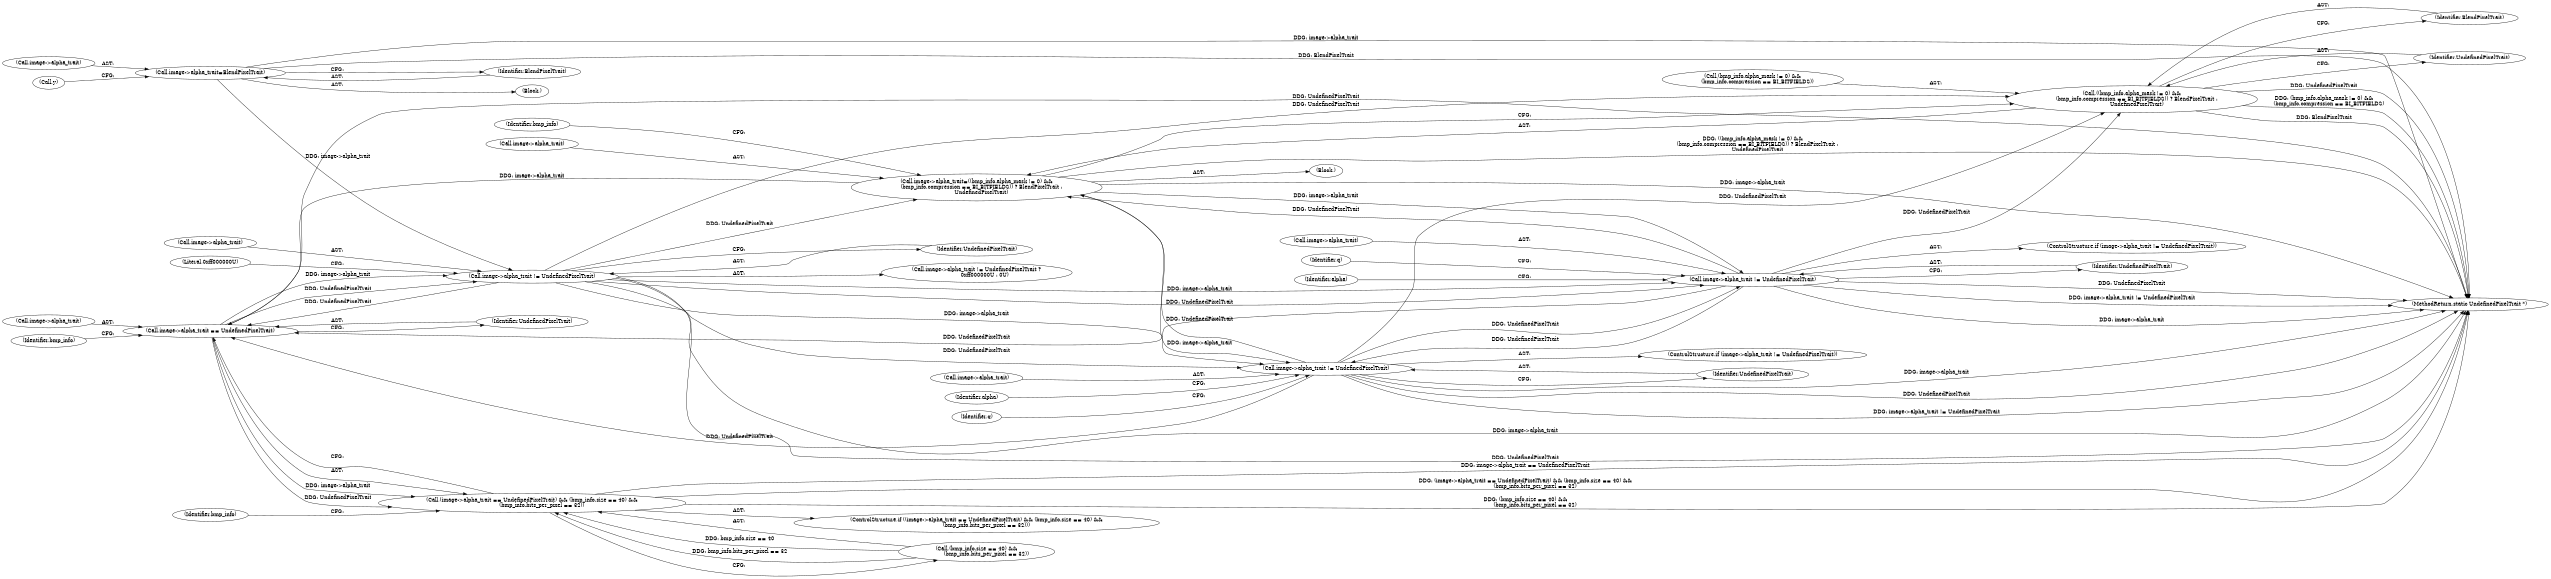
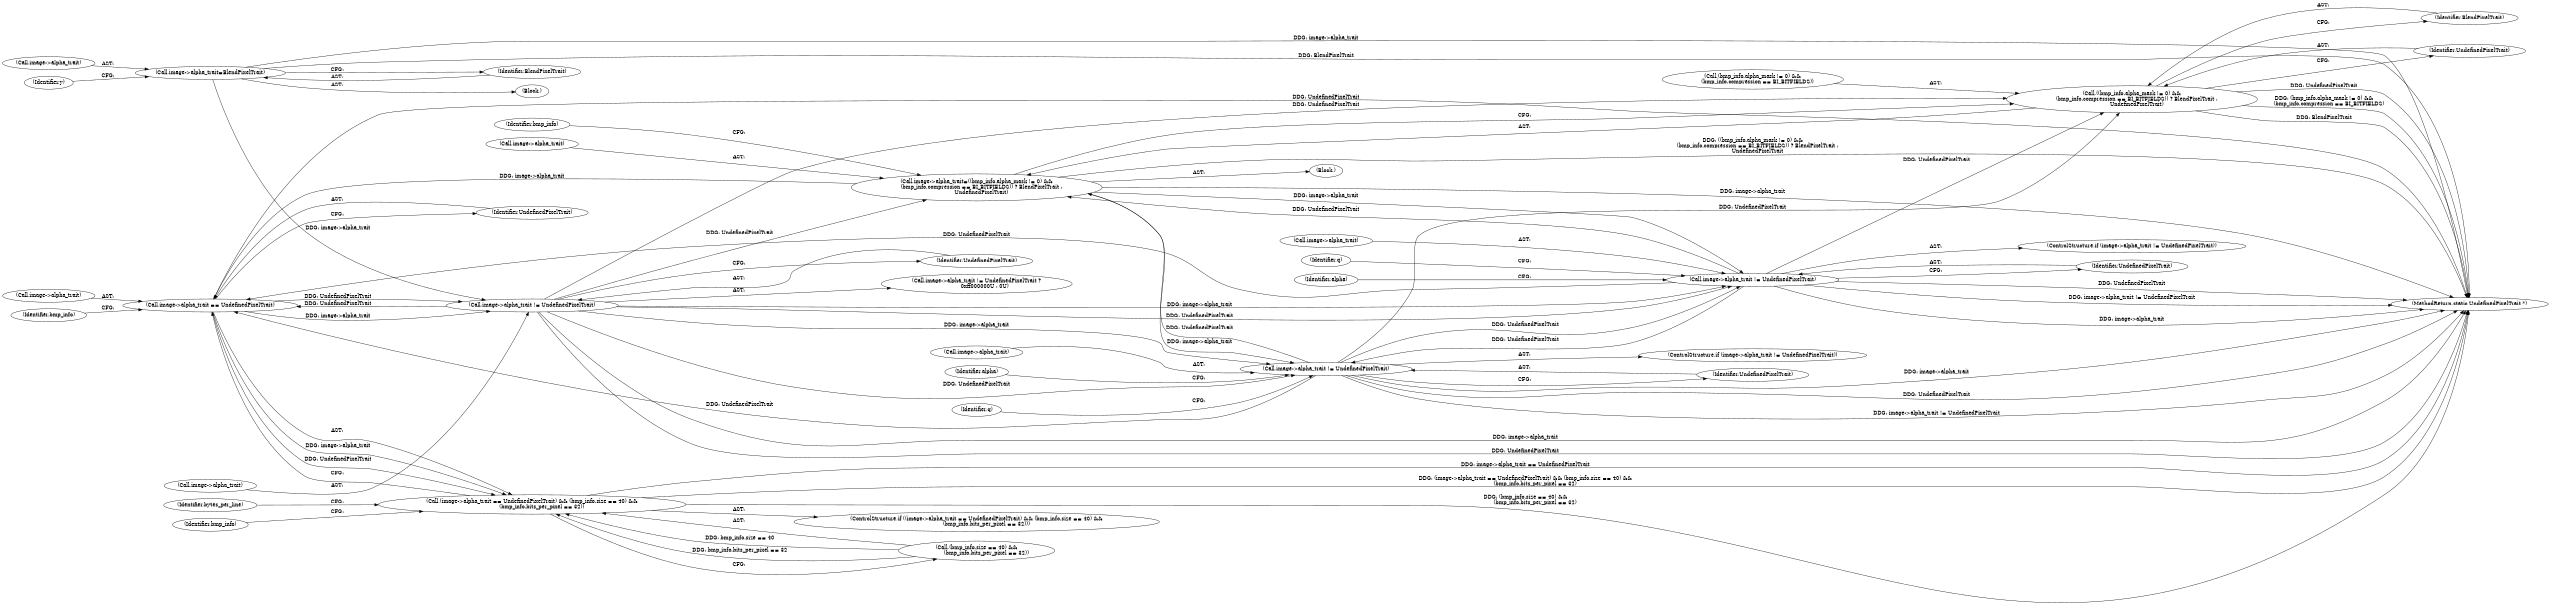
(49, 83) -> (49, 83)
(210, 263) -> none
none -> (210, 505)
